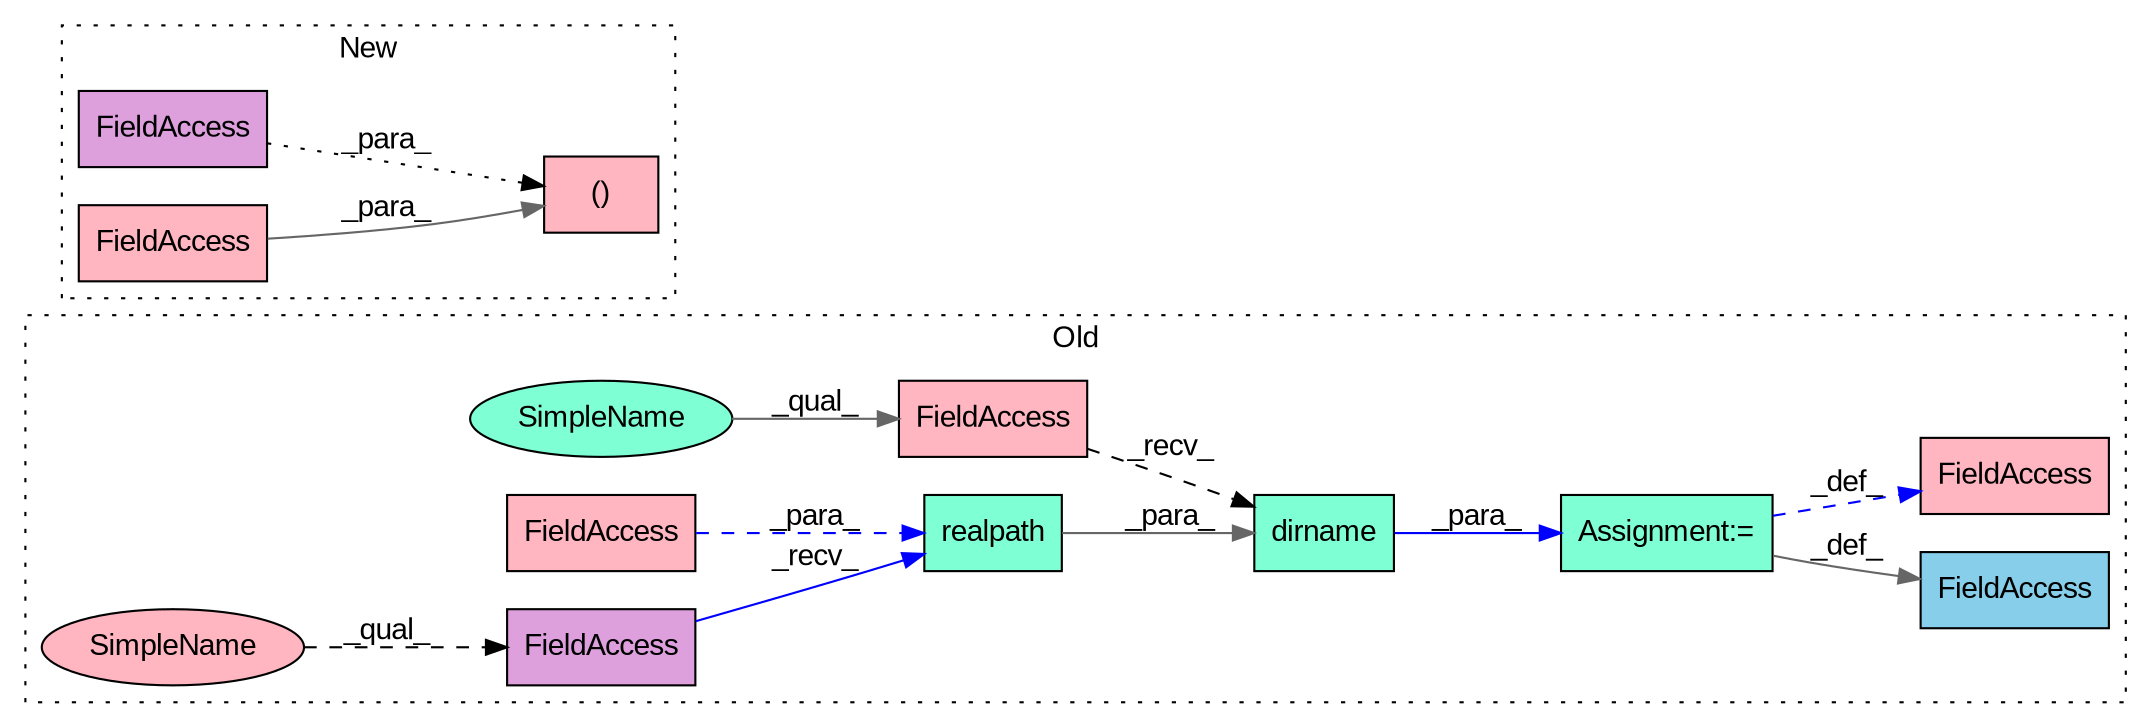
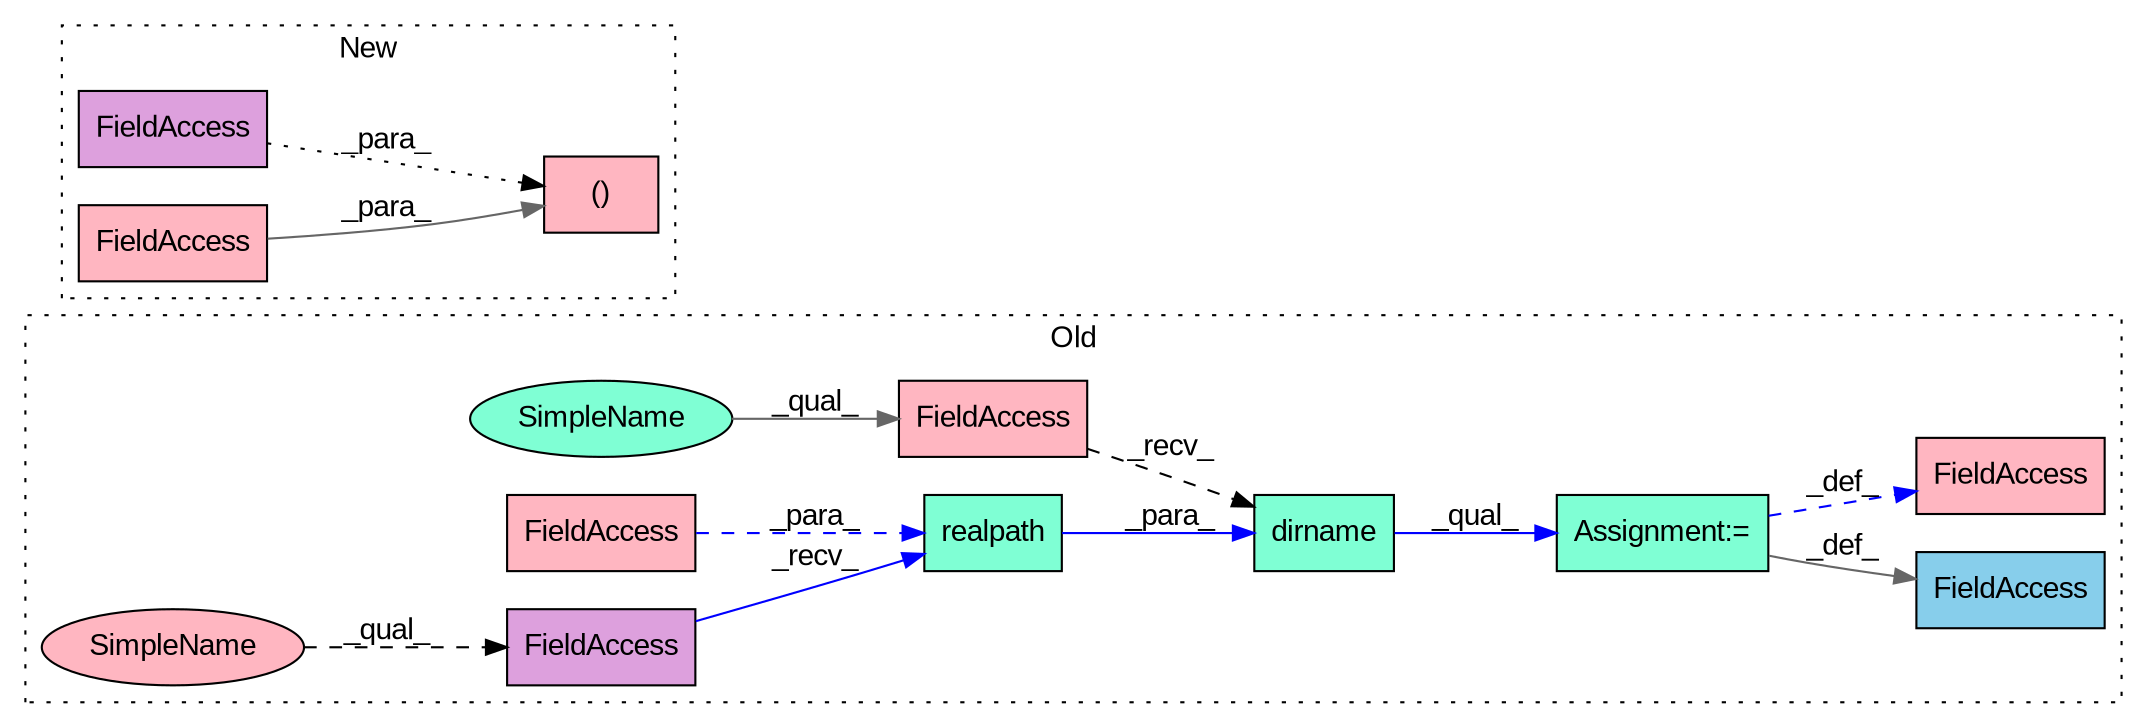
(1477, 517) -> (1475, 517)
(1147, 533) -> (1147, 533)
